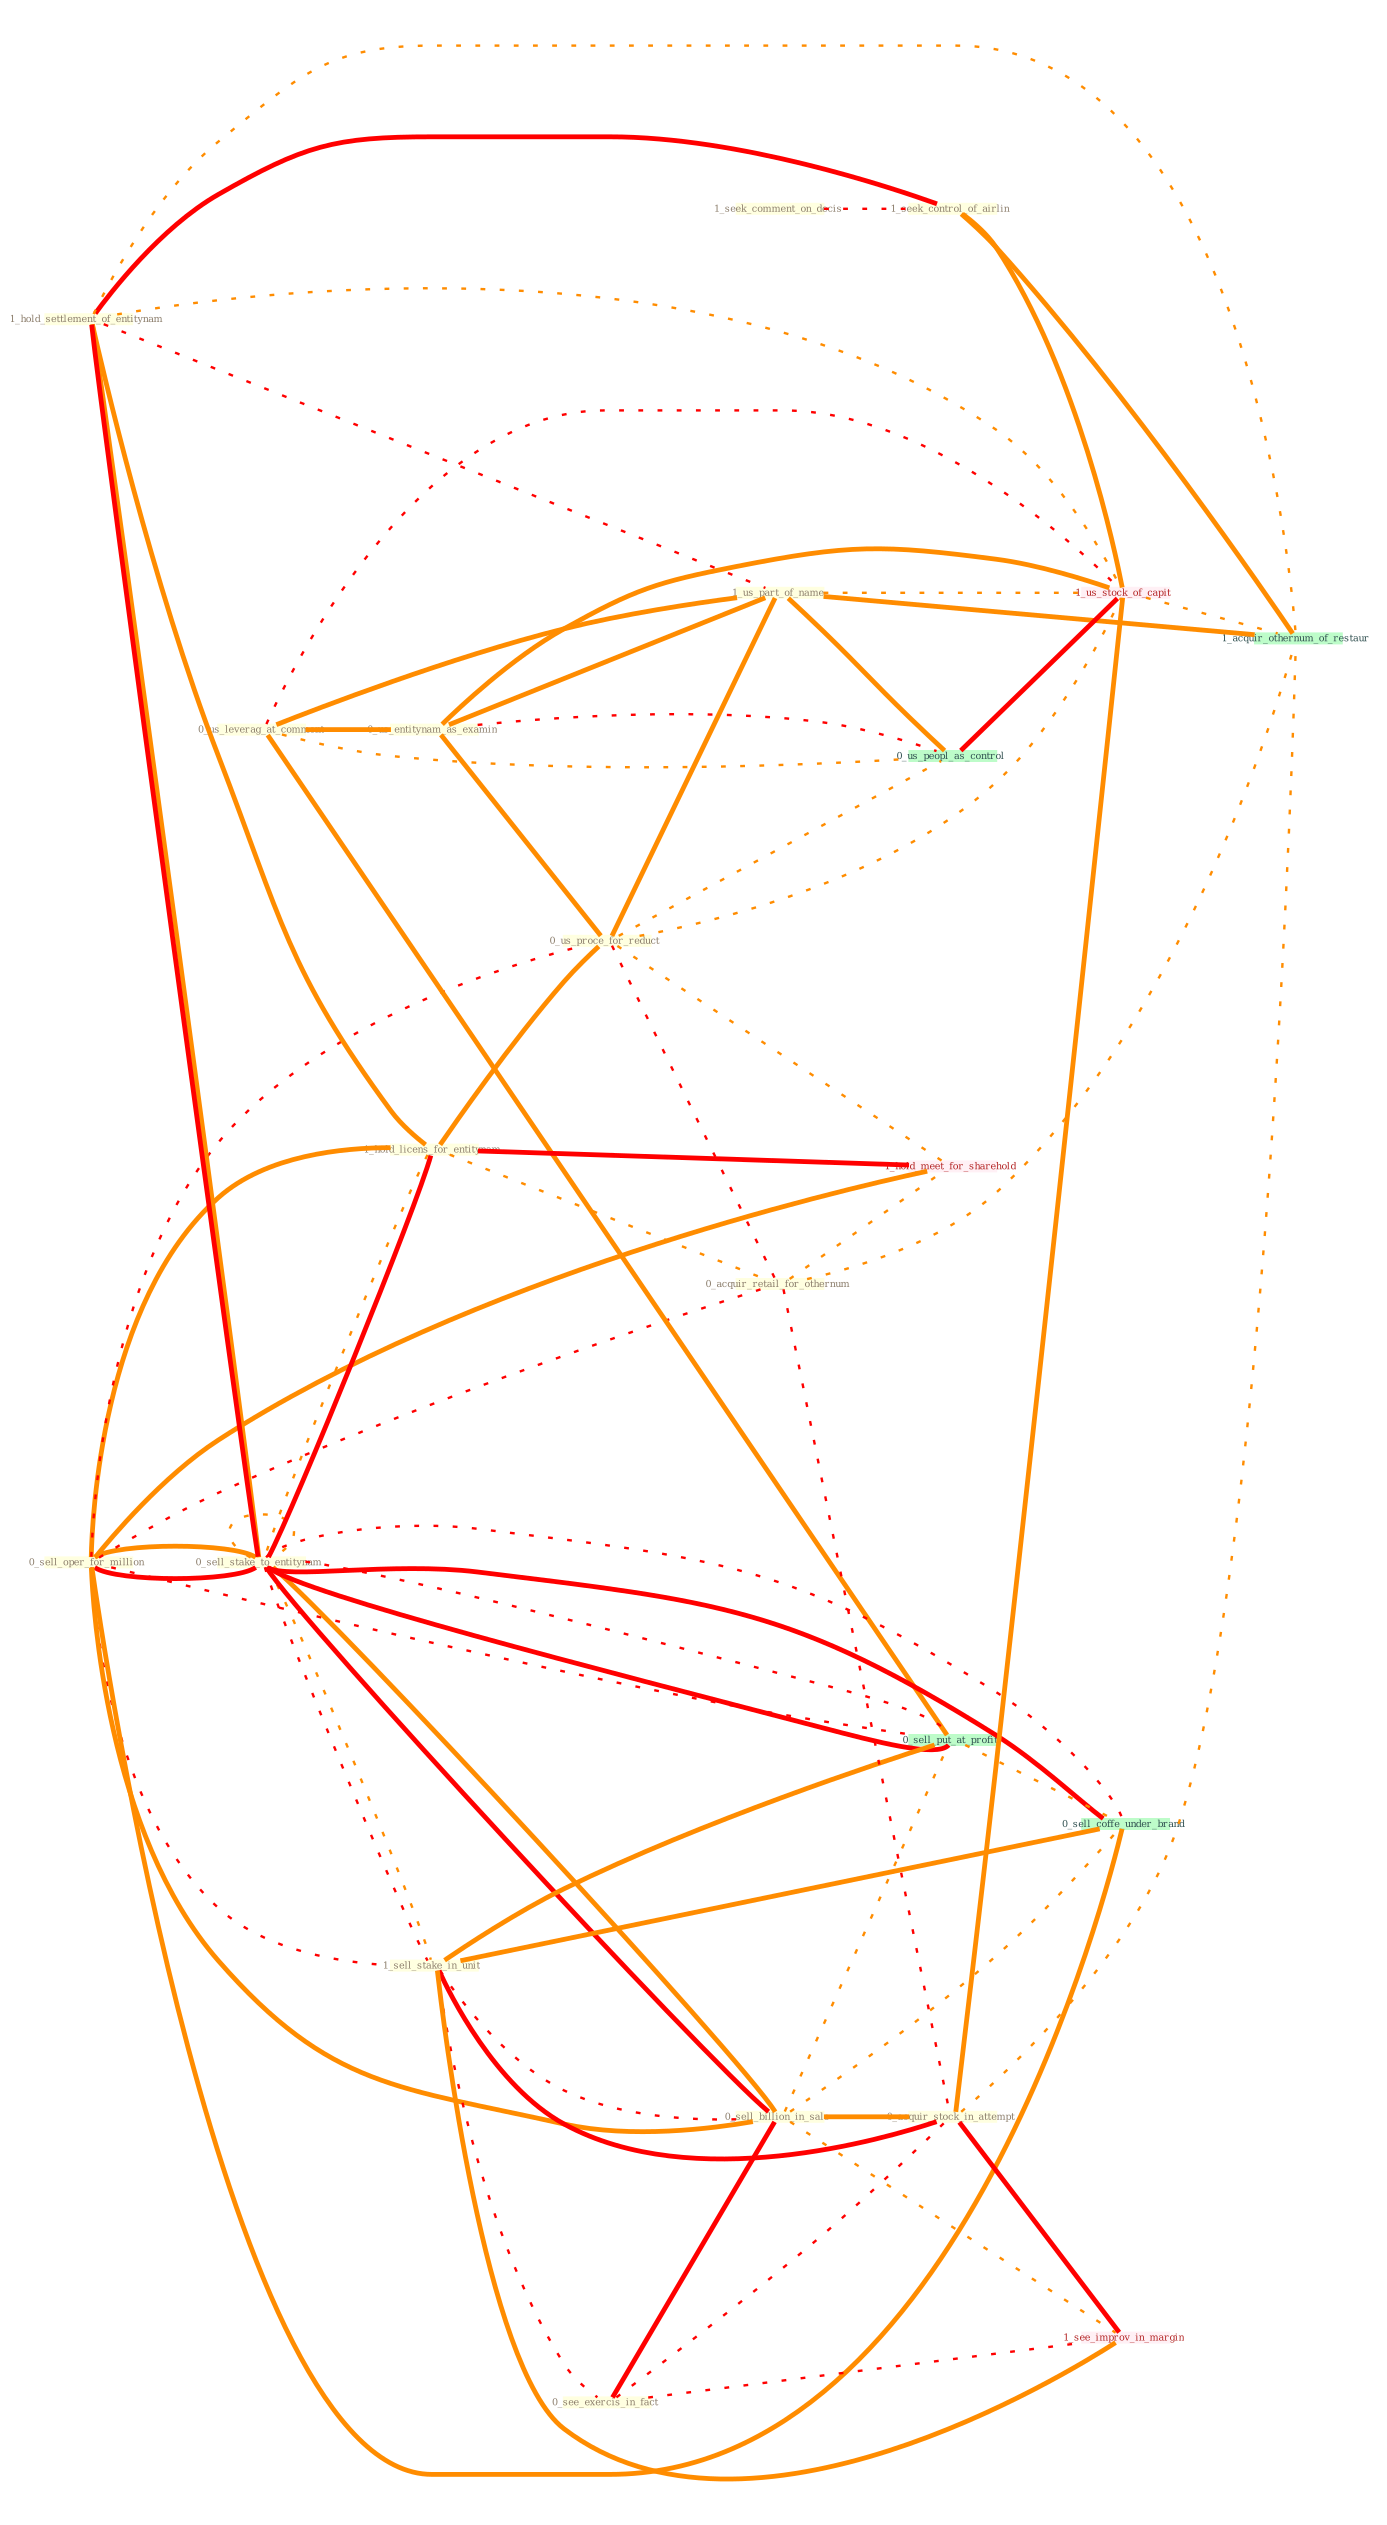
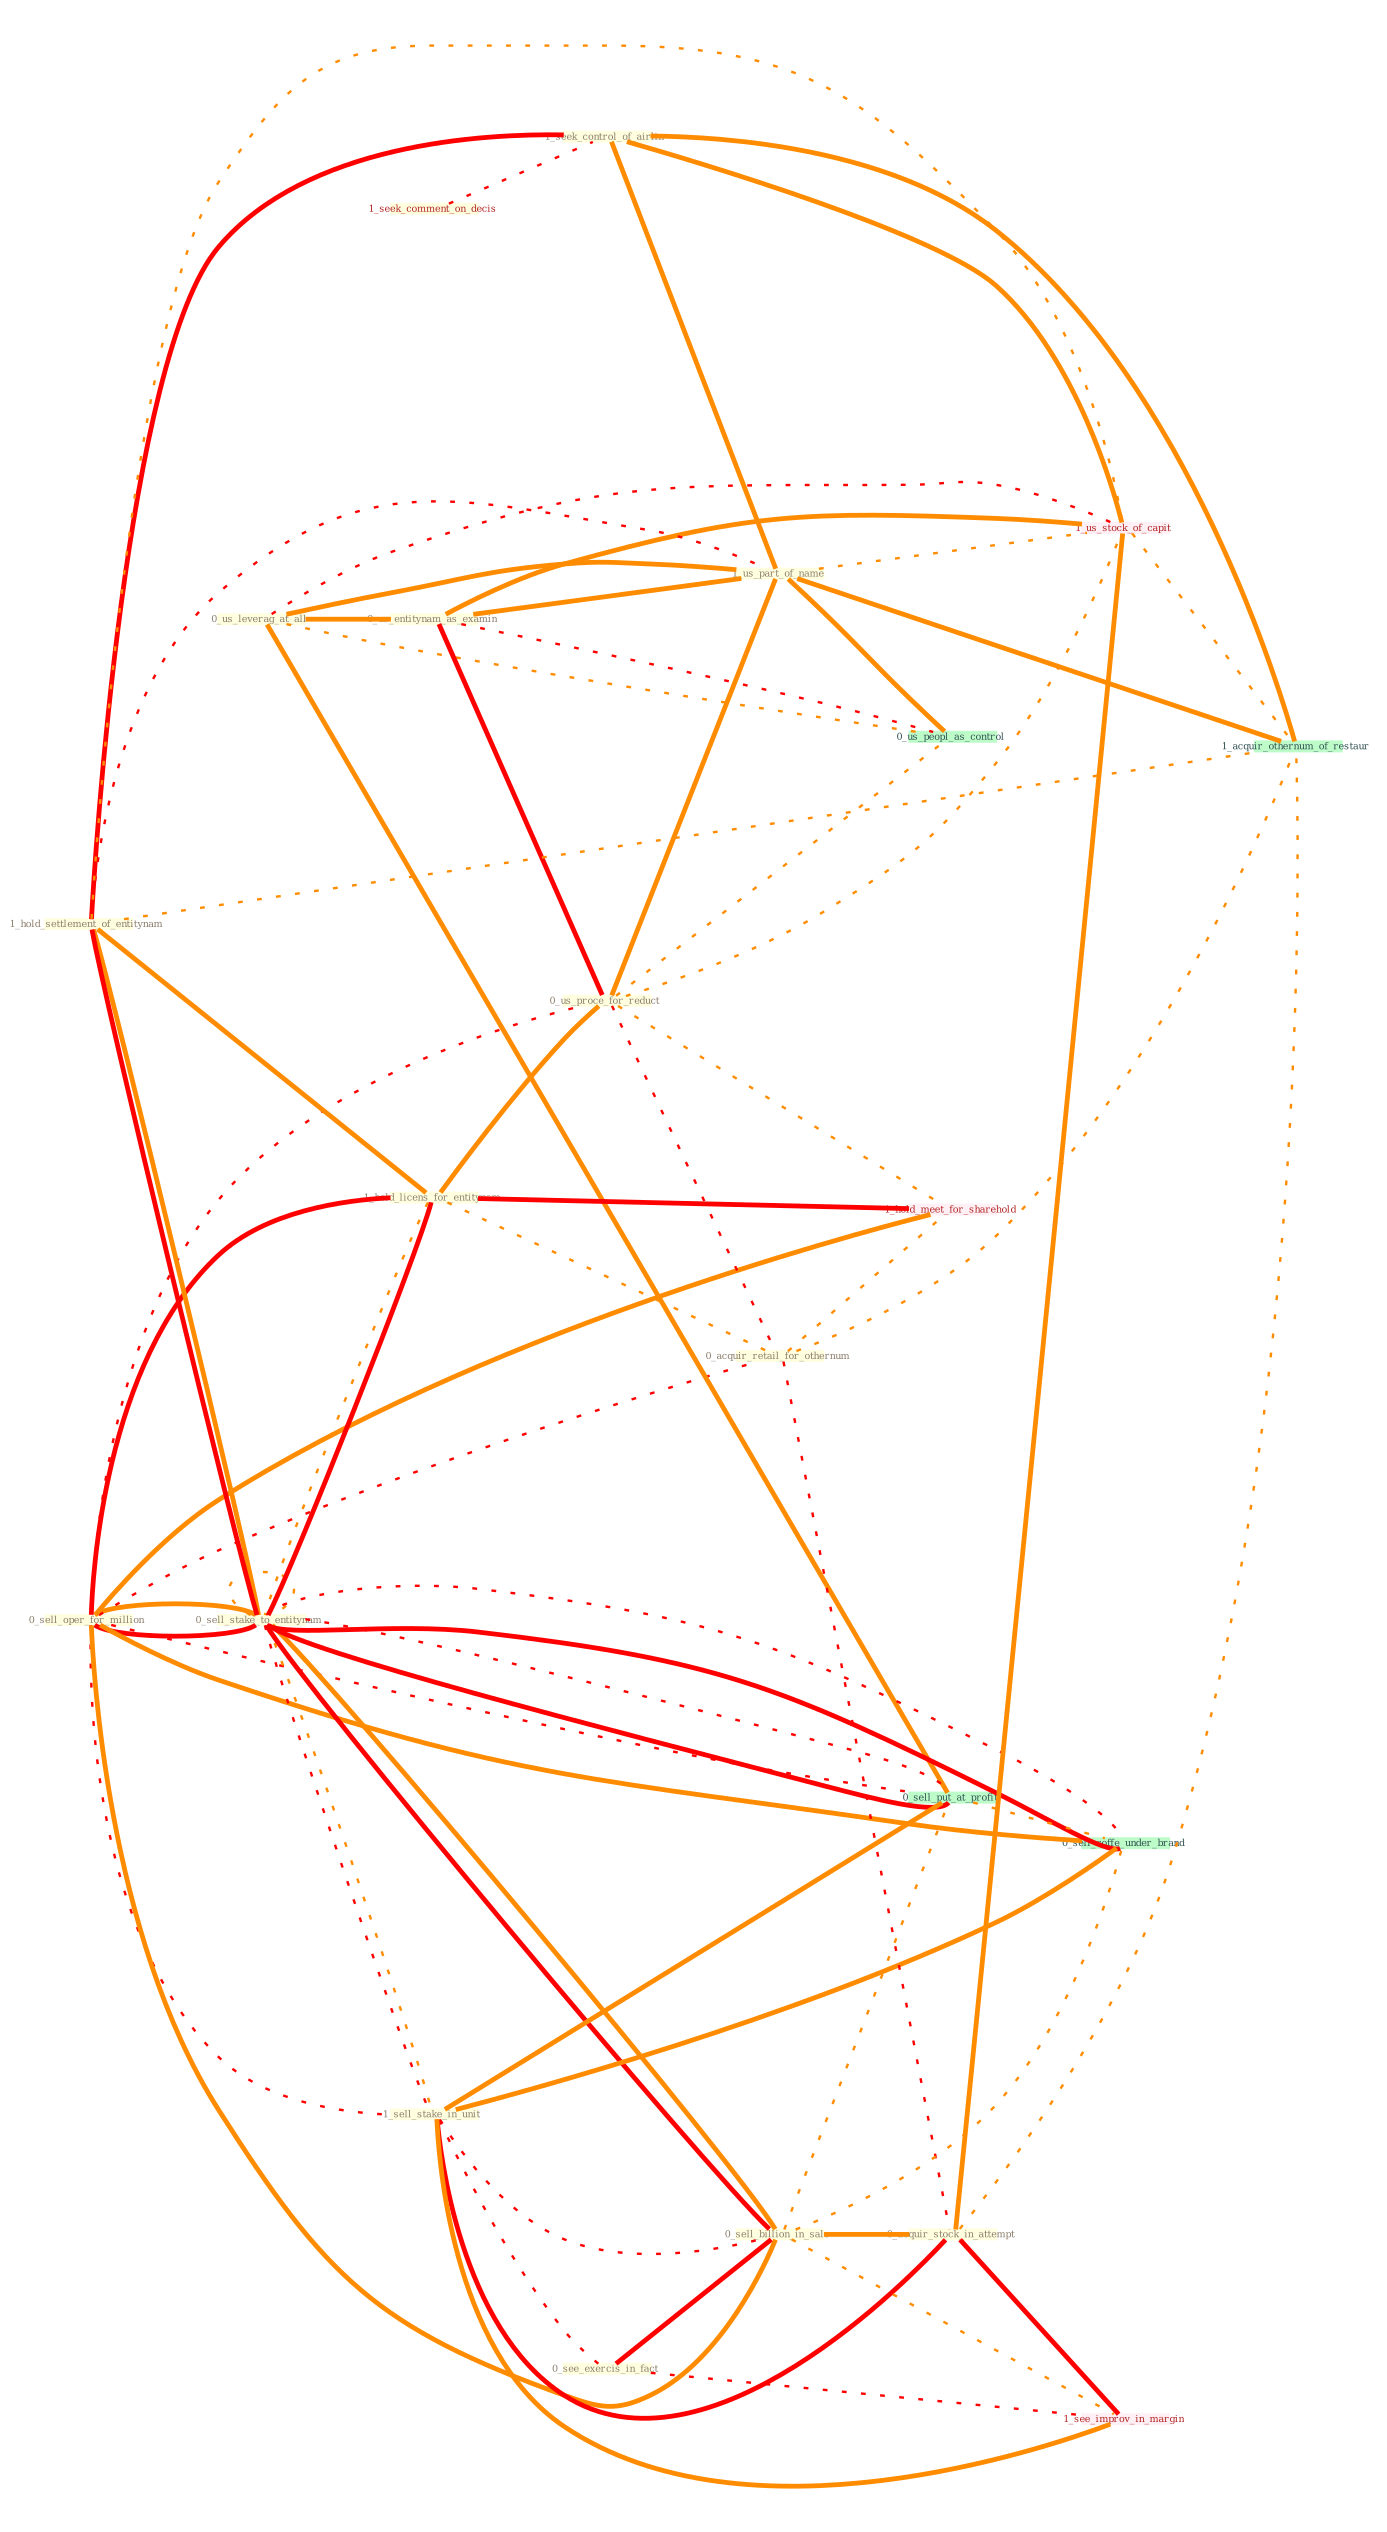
(780, 209) -> (434, 209)
none -> (694, 355)
(1039, 674) -> none
(262, 730) -> (262, 619)
(521, 835) -> (521, 809)
(164, 1268) -> (165, 1325)
(786, 2266) -> none
